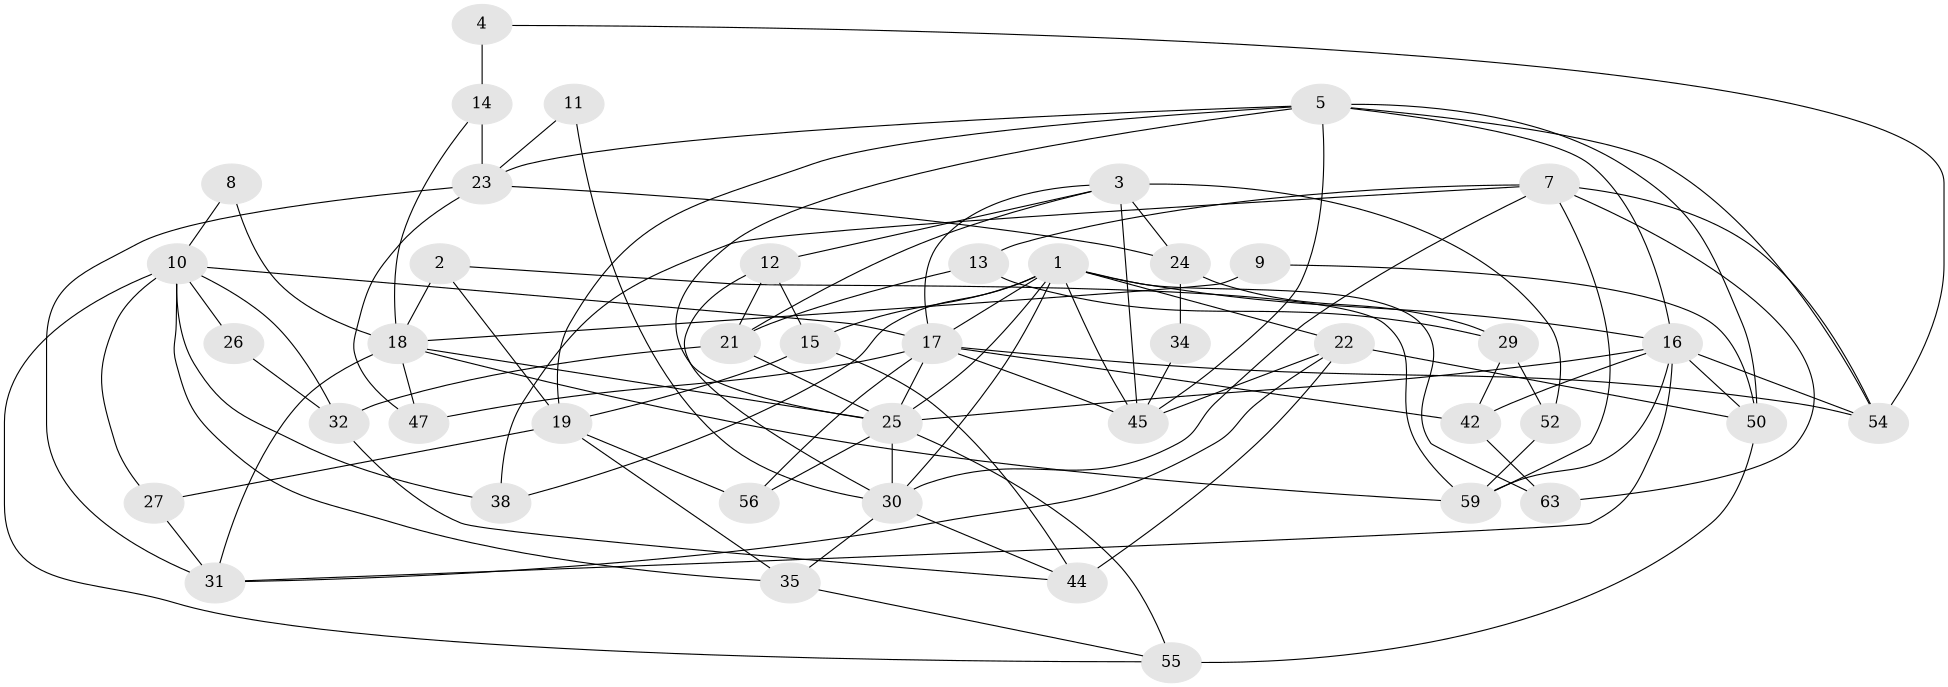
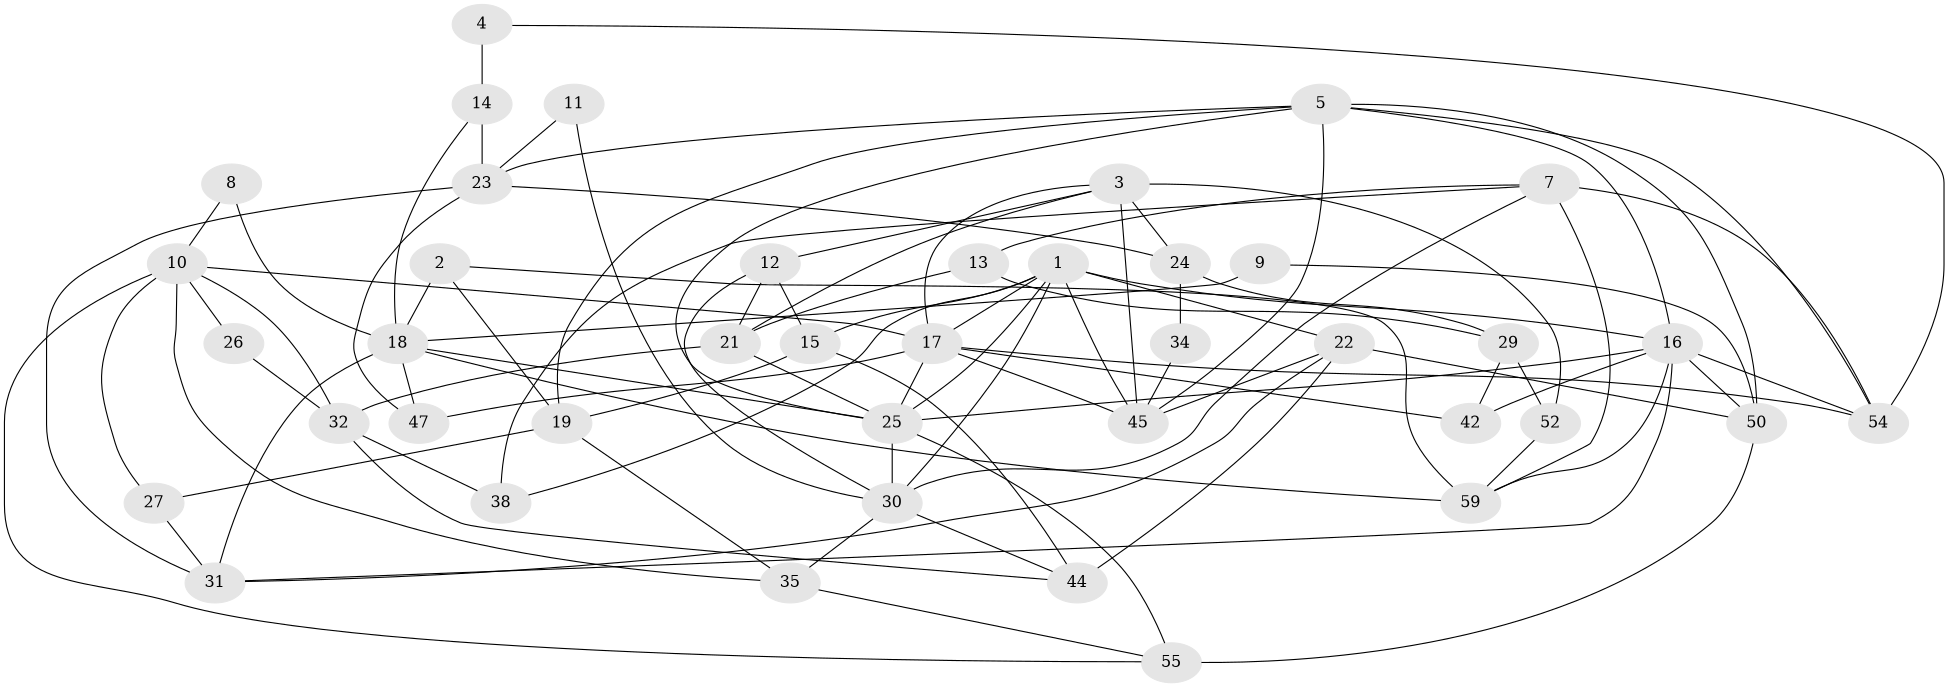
(283, 436) -> (420, 463)
(749, 503) -> none
(1551, 503) -> none
